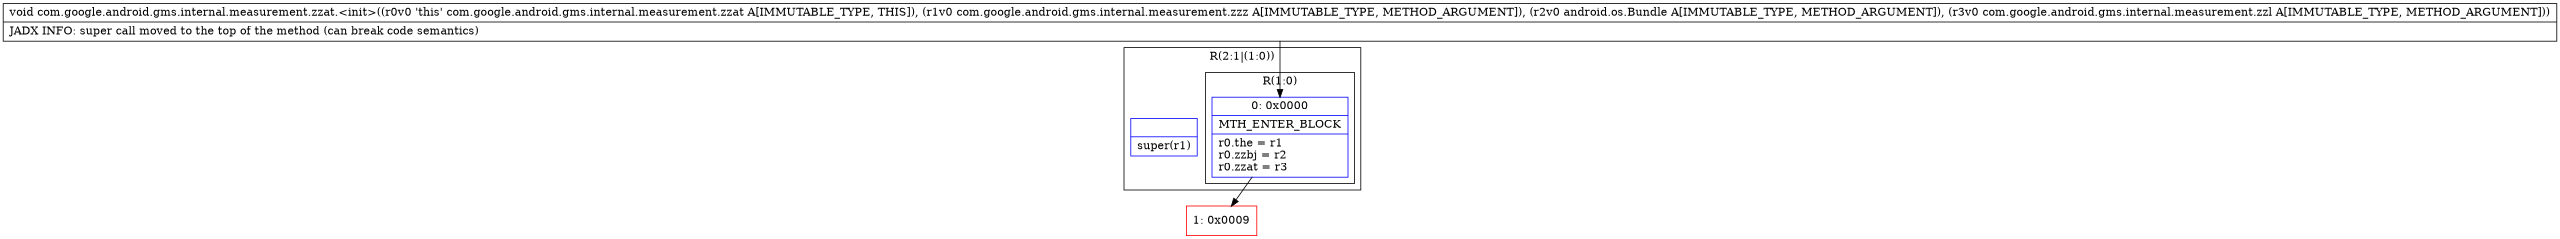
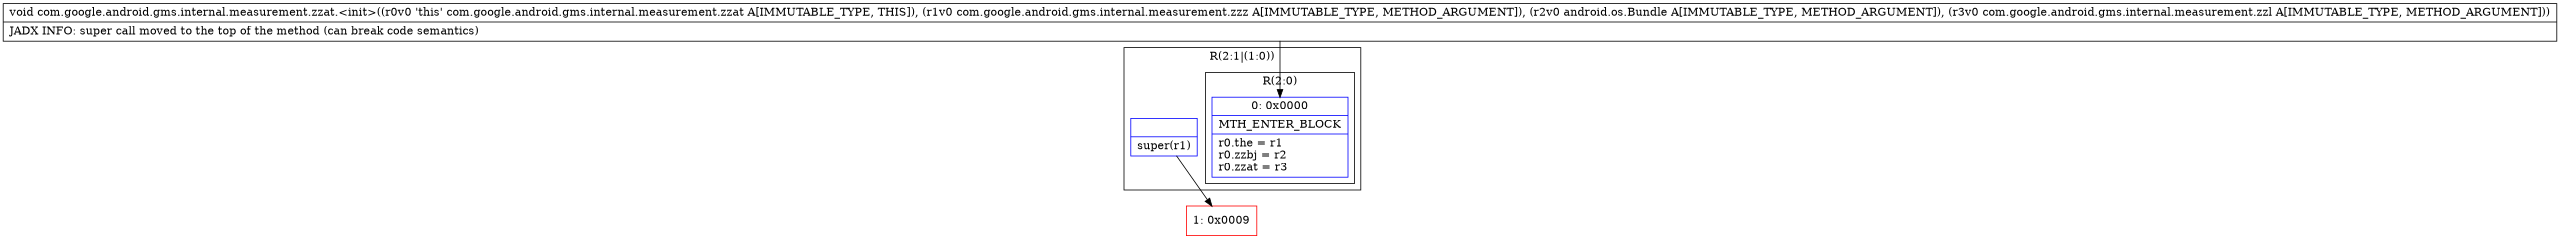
(1280, 82) -> (1280, 82)
(1244, 188) -> (1192, 178)
